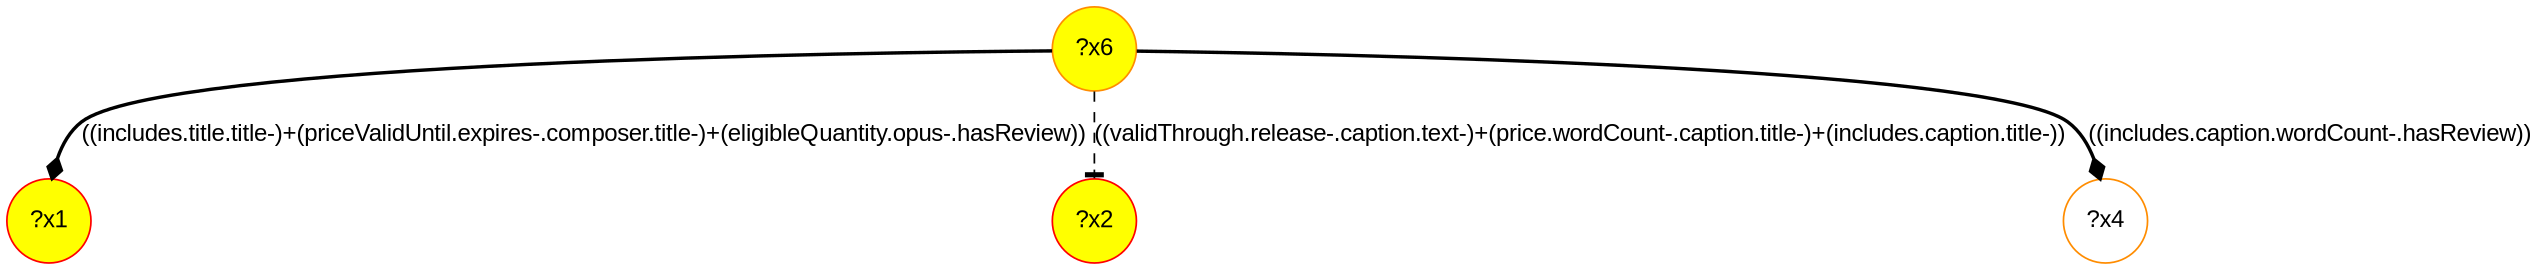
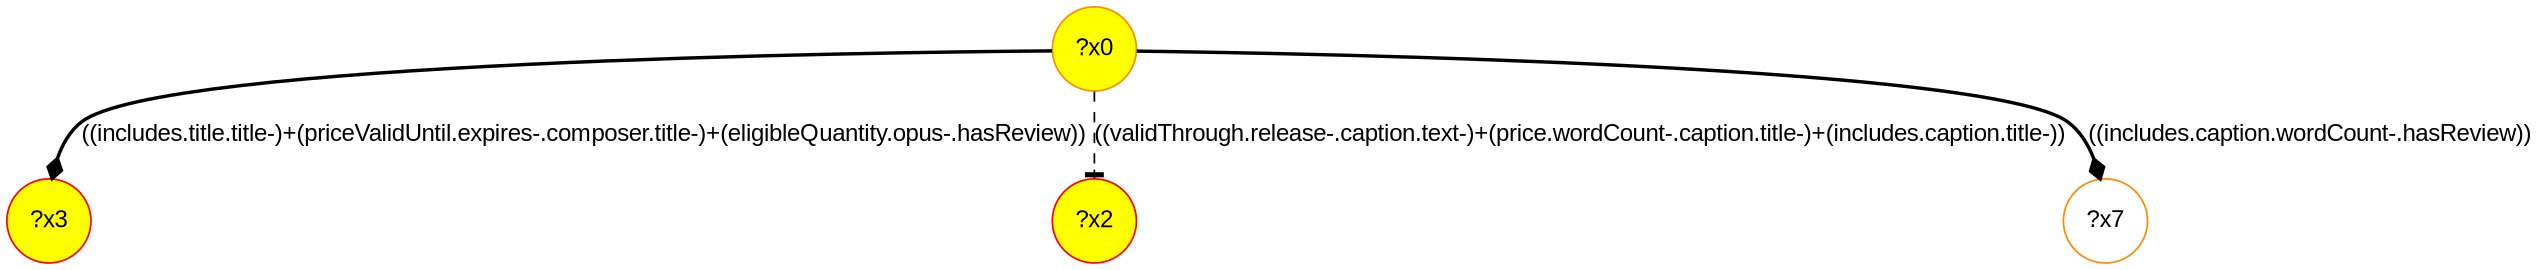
(1094, 49) -> (1094, 49)
(49, 221) -> (49, 221)
(2105, 221) -> (2105, 221)
